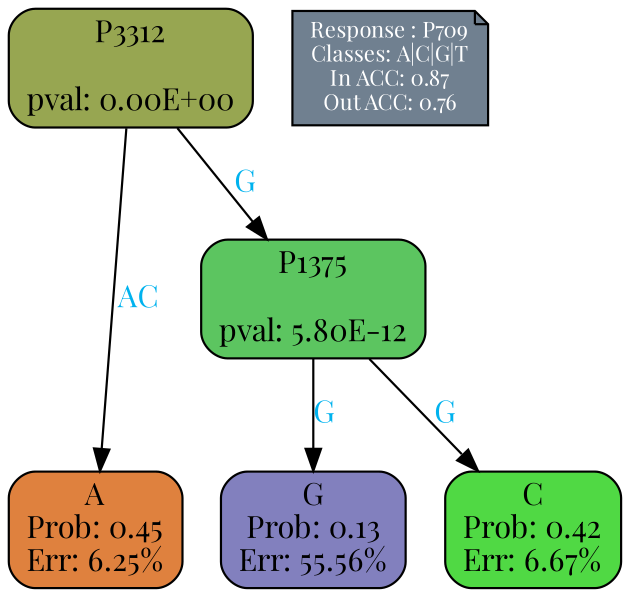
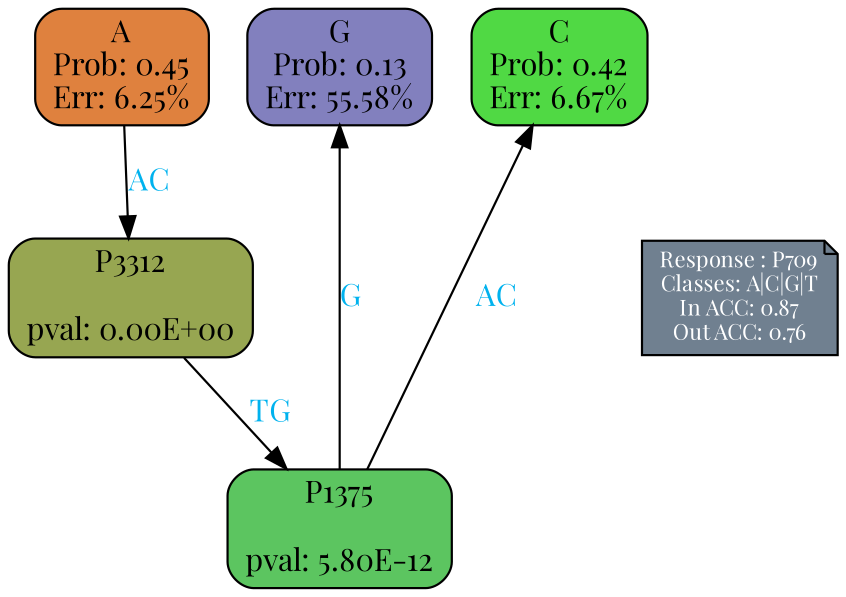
(245, 184) -> (270, 413)
(114, 288) -> (126, 171)
(445, 414) -> (497, 298)
(313, 530) -> (340, 67)
